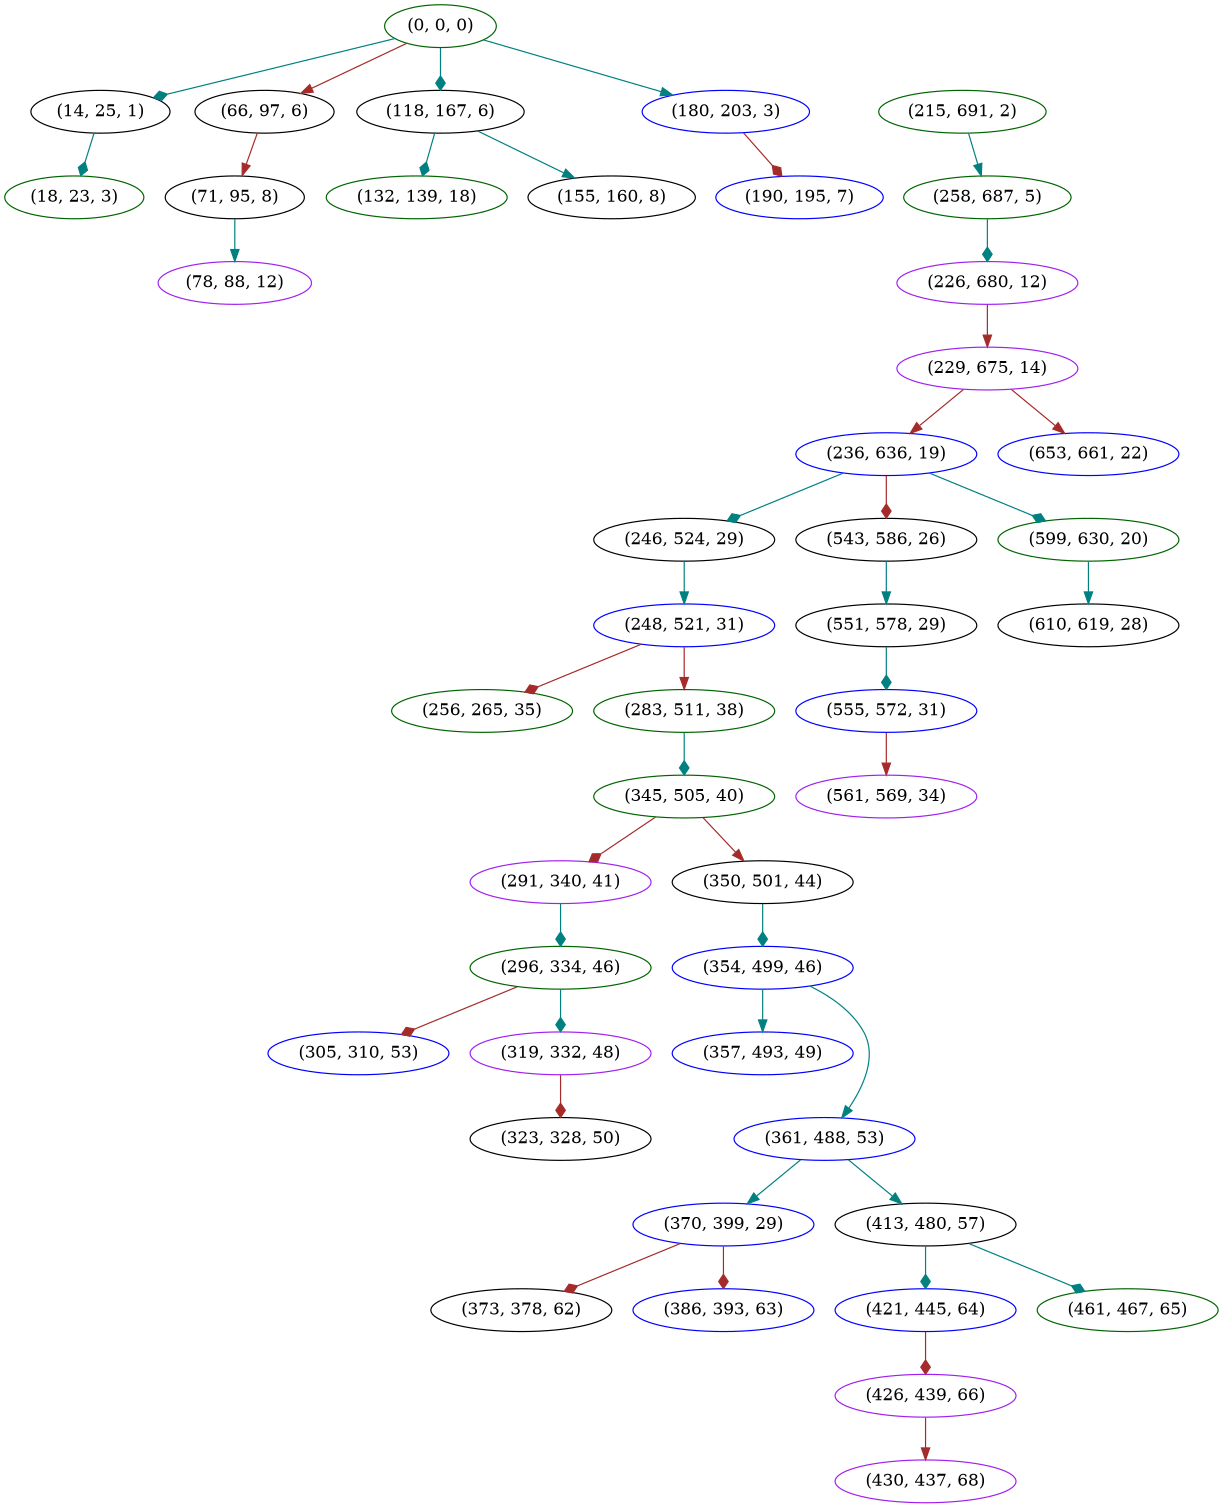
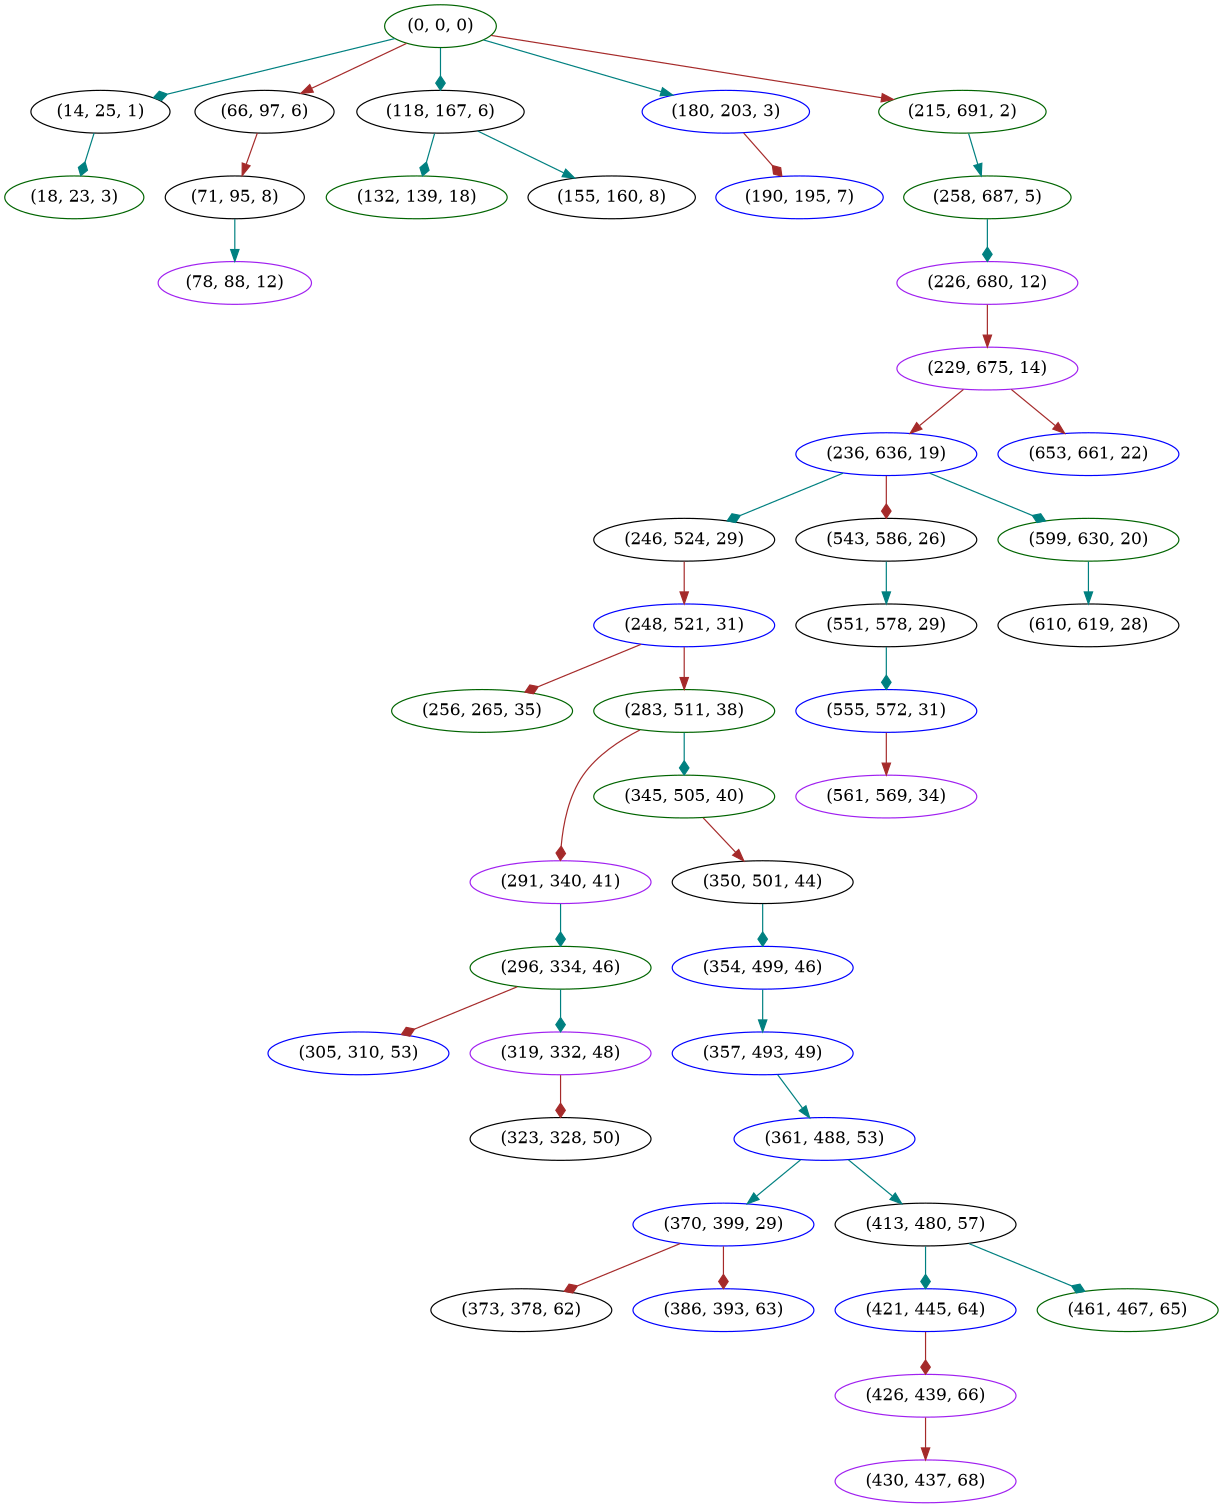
none -> (686, 67)
(684, 577) -> (684, 577)
(628, 835) -> (583, 776)
(866, 1036) -> (790, 1091)
